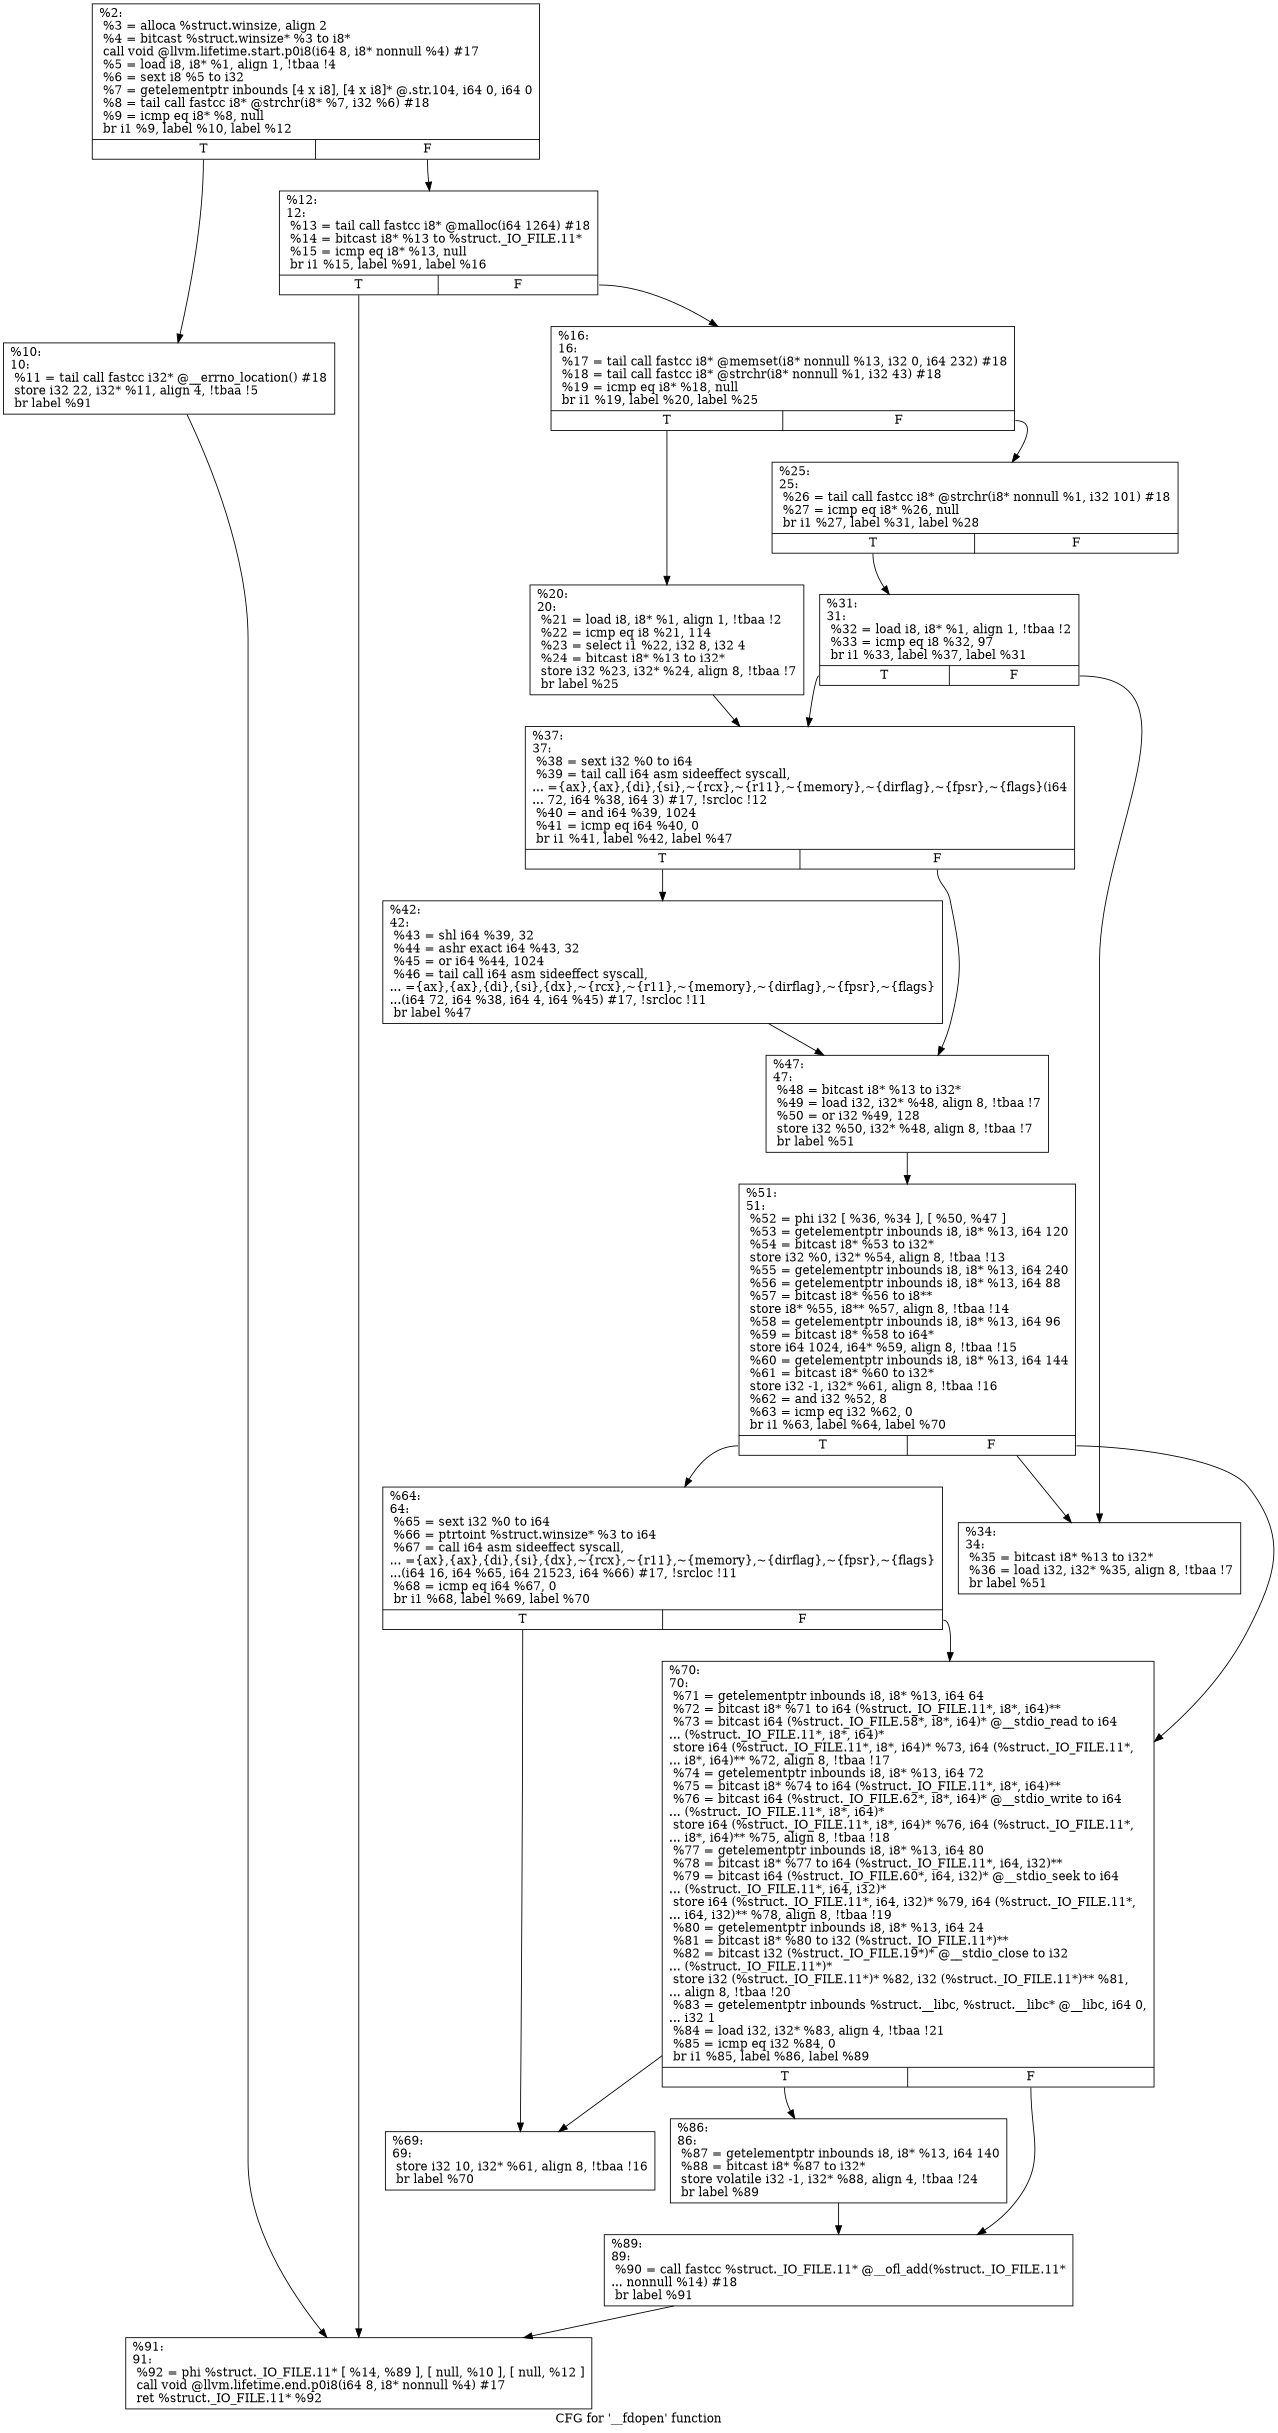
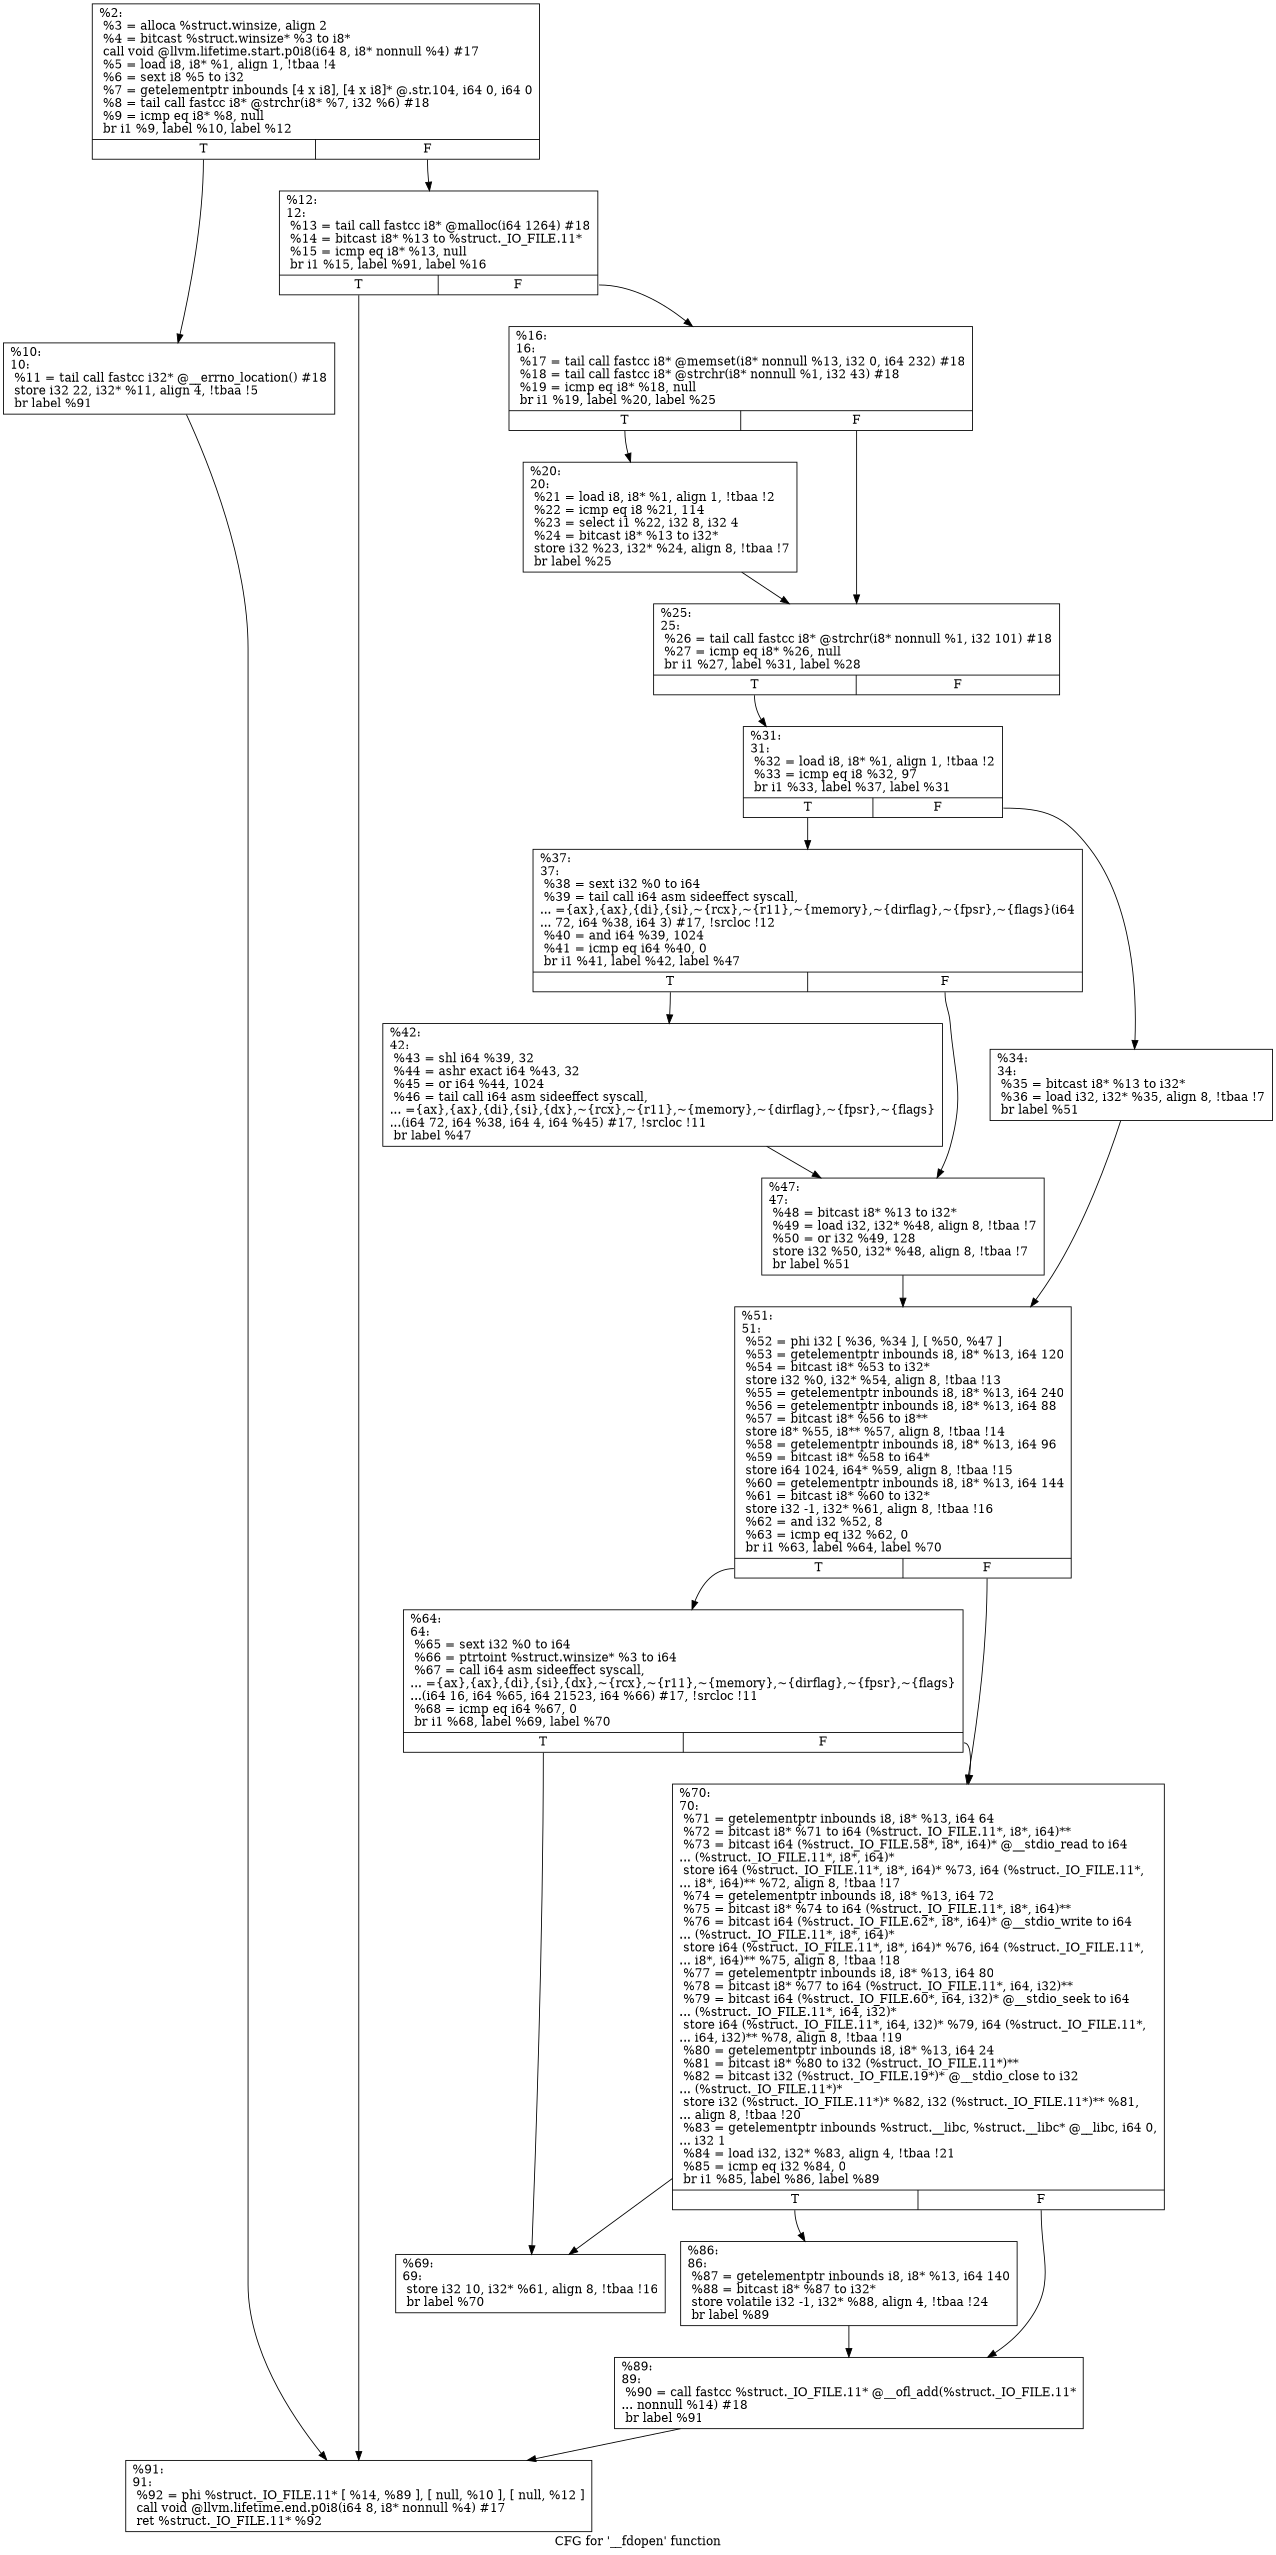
(724, 707) -> (762, 586)
(1041, 1486) -> (1085, 1214)
